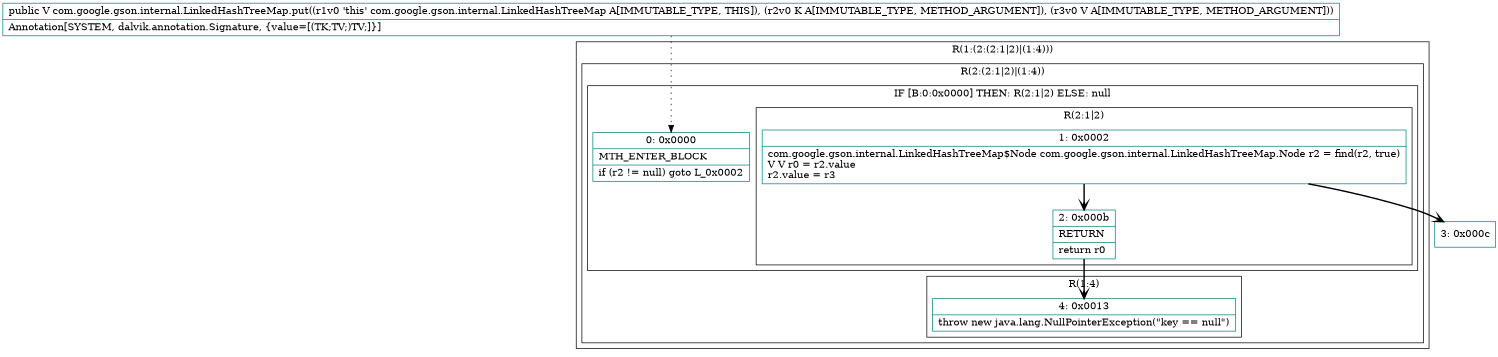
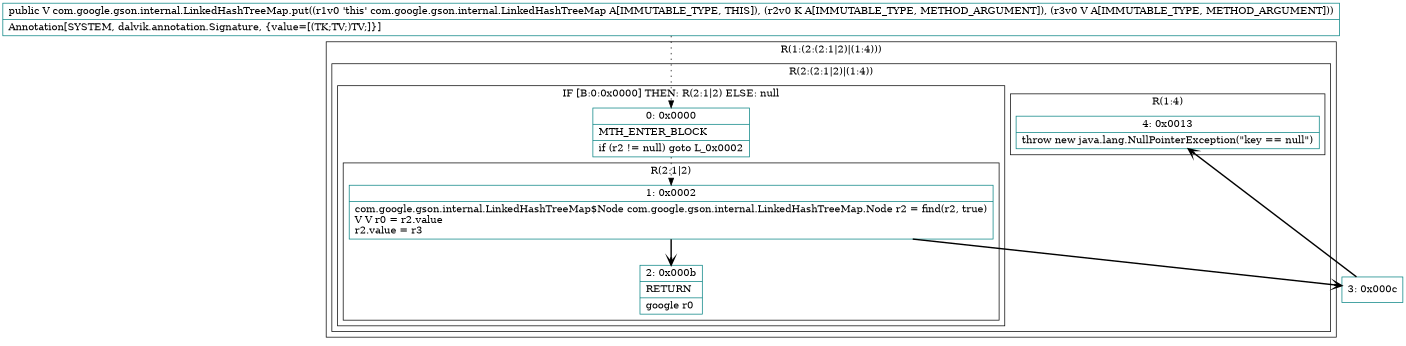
none -> (671, 168)
(1082, 250) -> (670, 306)
(1084, 281) -> (1275, 215)
